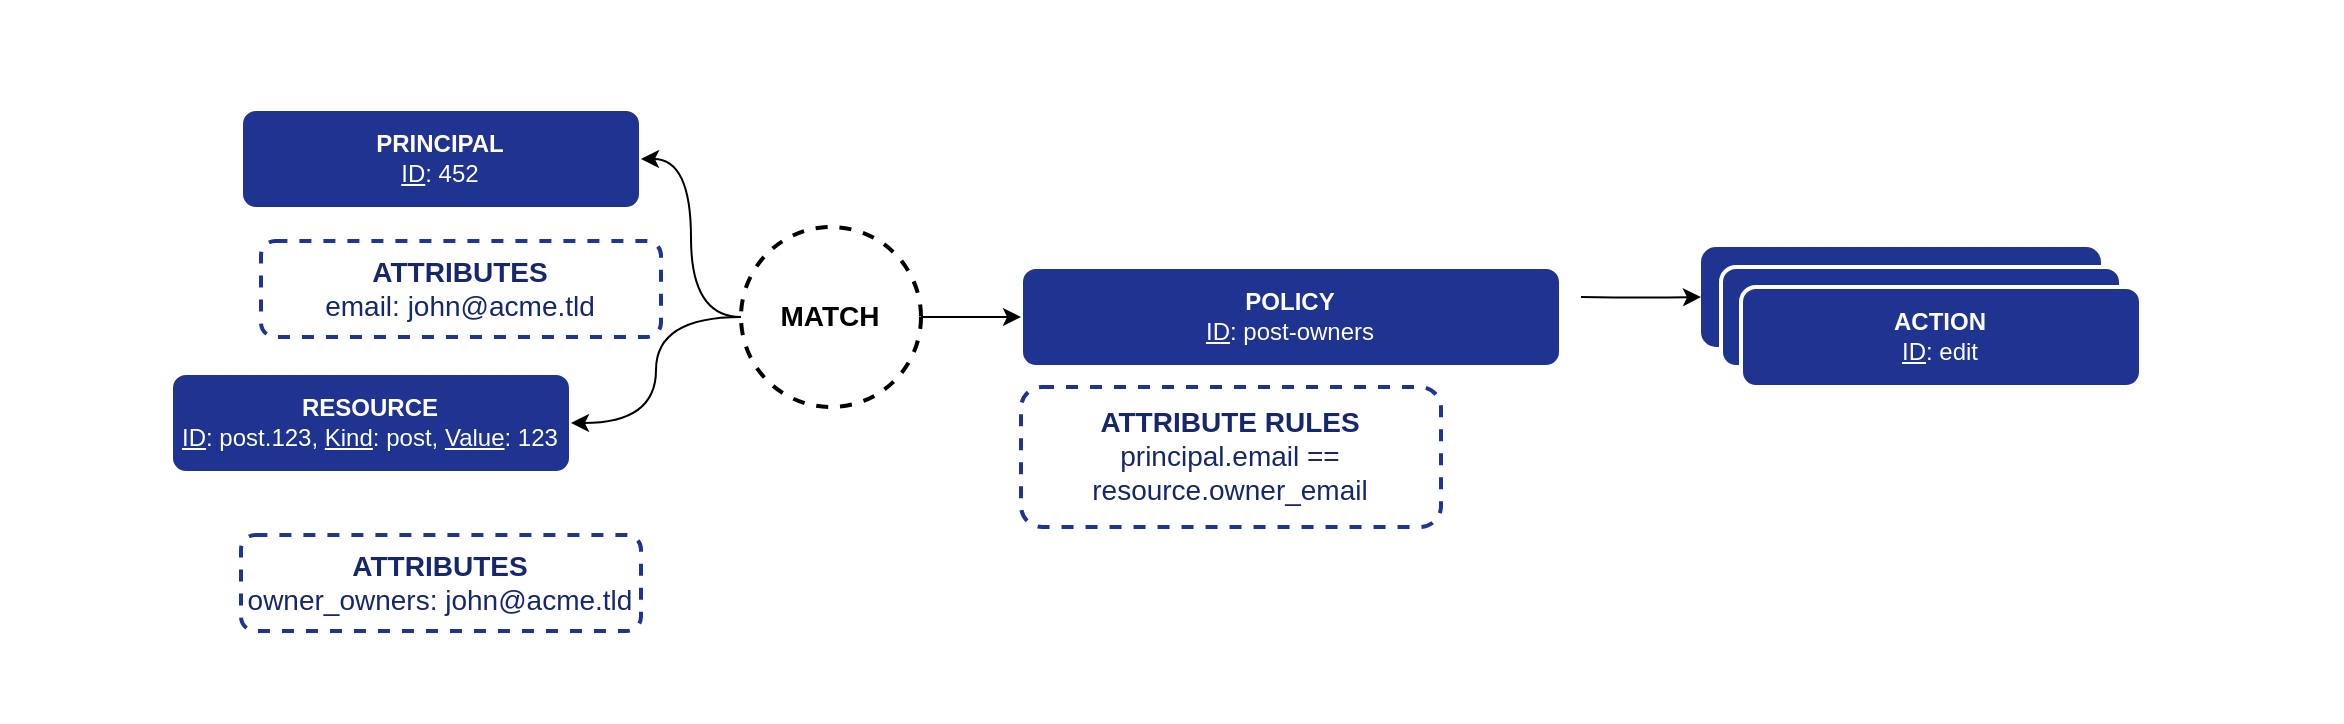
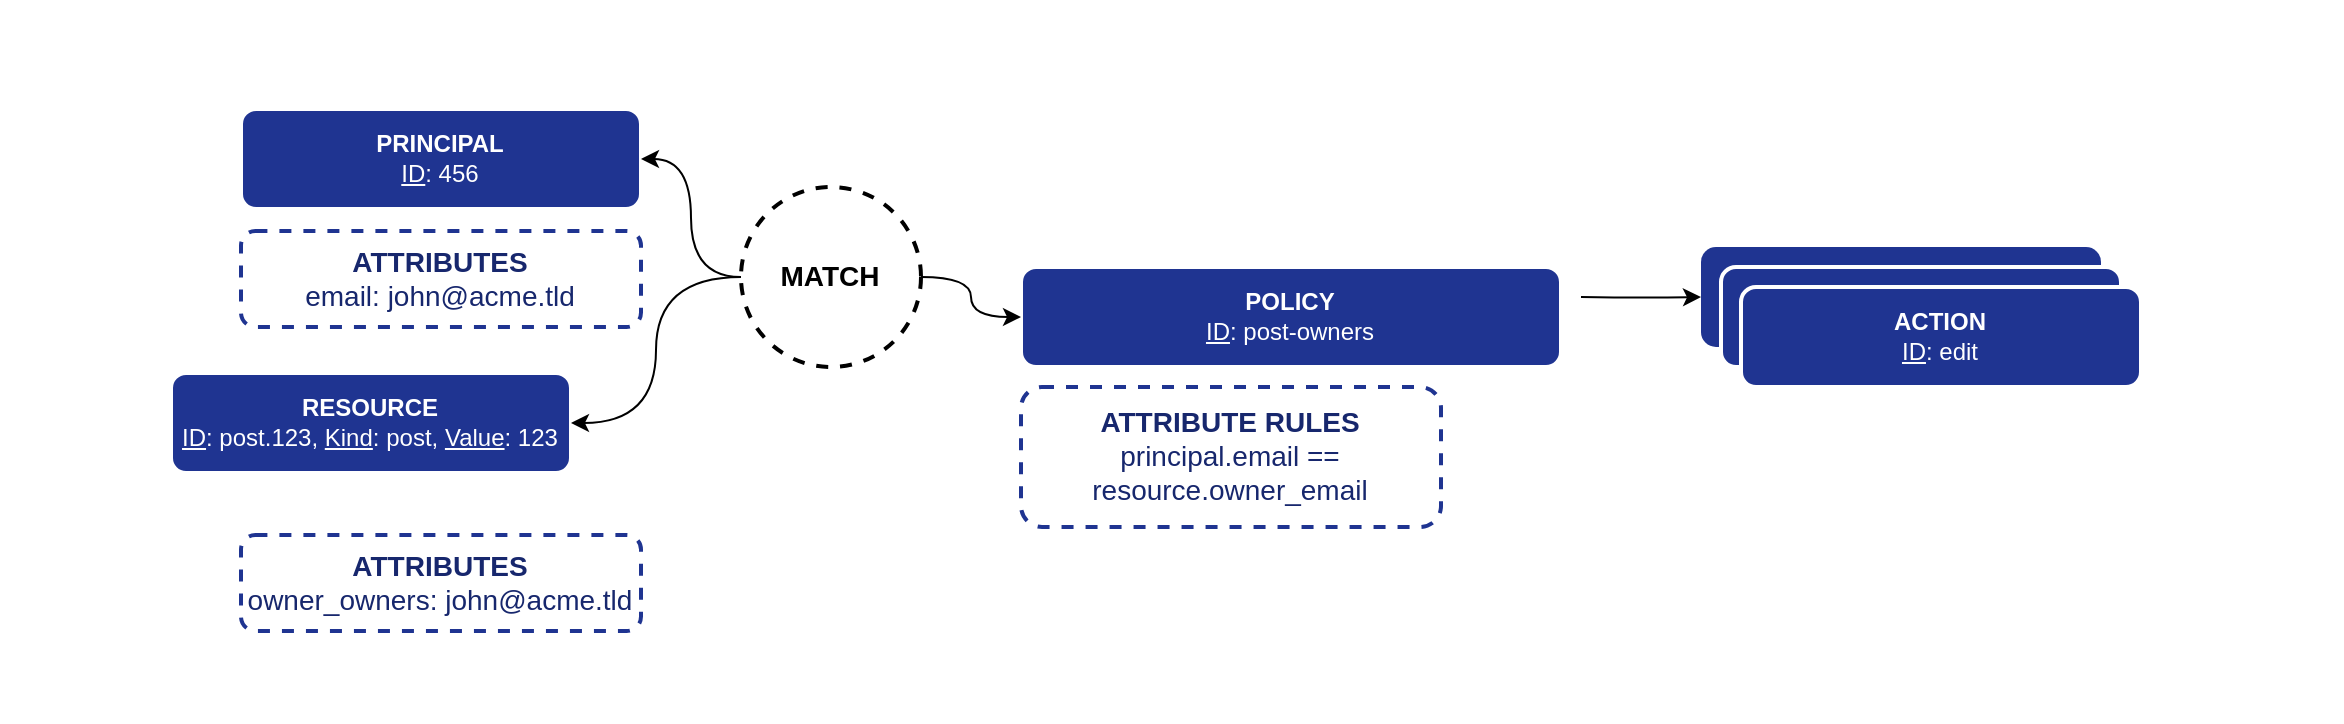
(441, 159) -> (441, 159)
(461, 289) -> (441, 279)
(831, 317) -> (831, 277)
